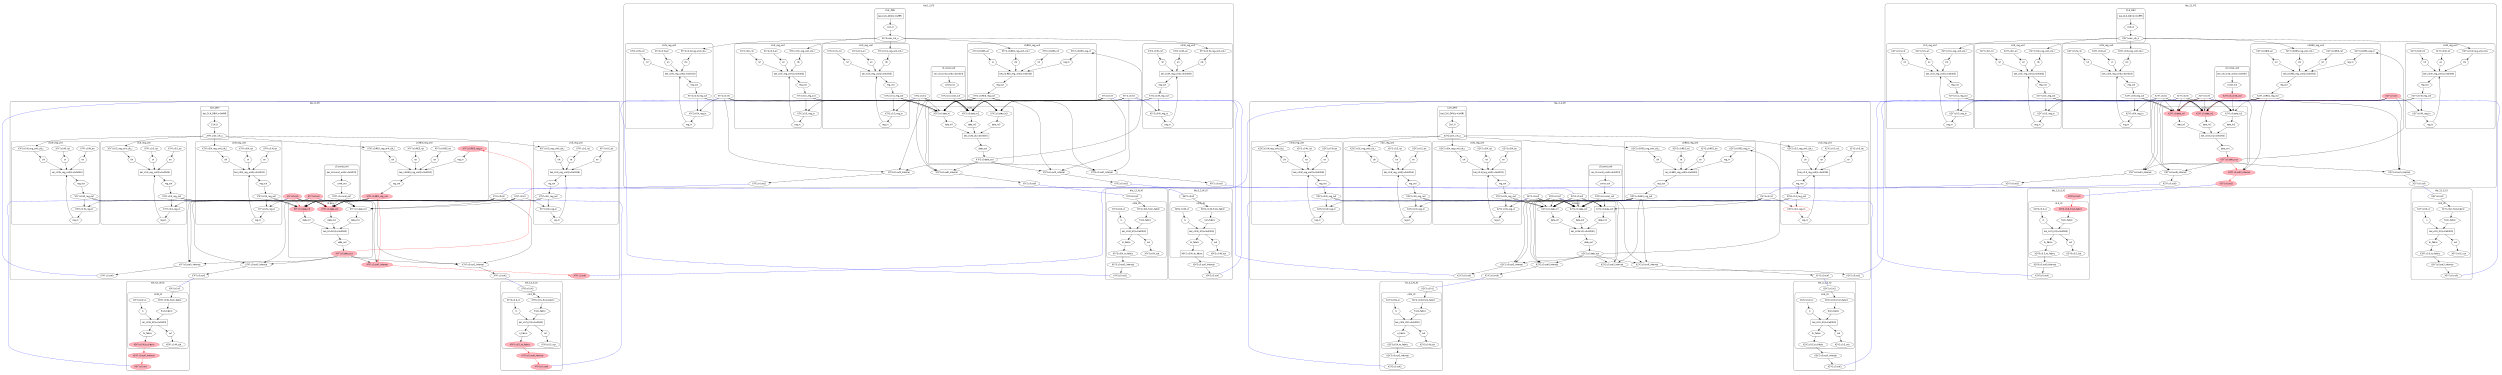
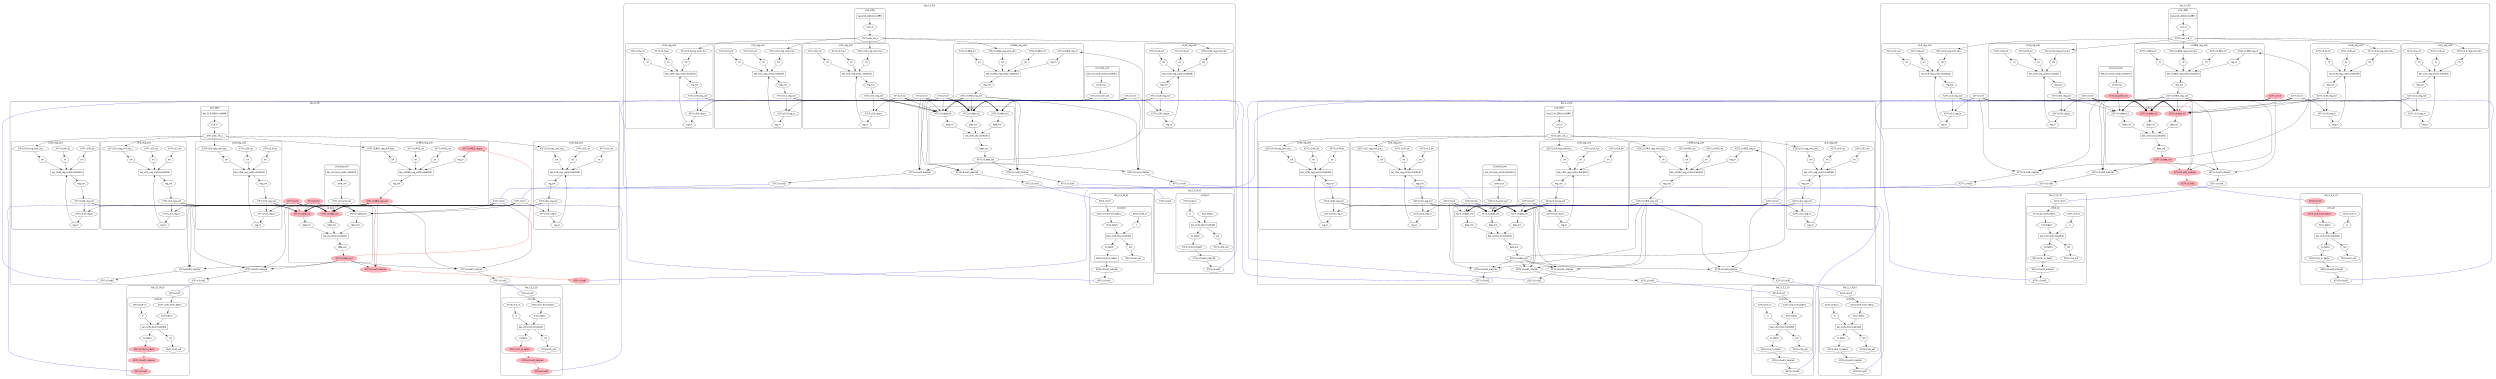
(1148, 209) -> none
(1796, 209) -> (1802, 214)
